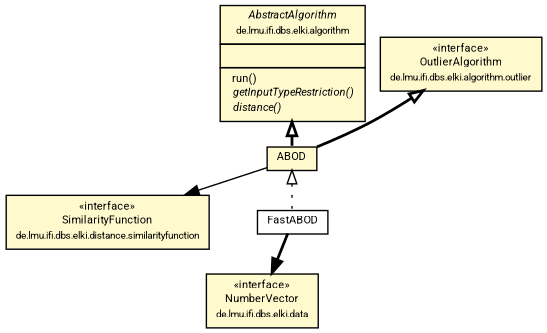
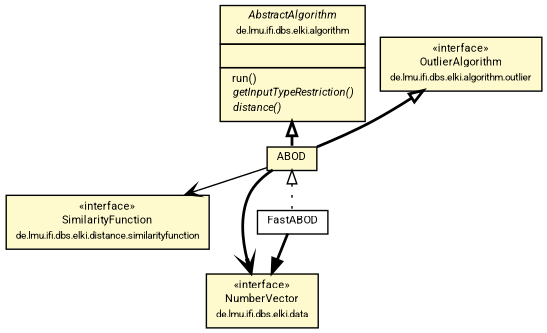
(233, 179) -> (233, 179)
none -> (244, 210)
